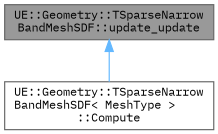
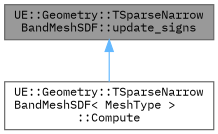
(109, 22) -> (109, 22)
